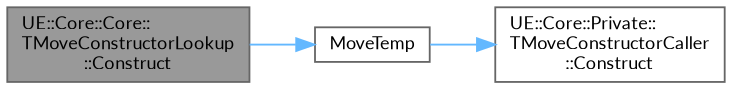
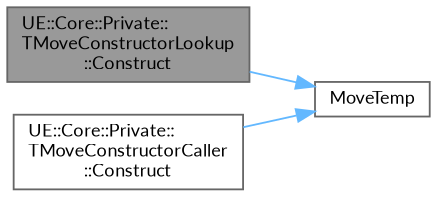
(128, 45) -> (128, 45)
(453, 45) -> (270, 121)
